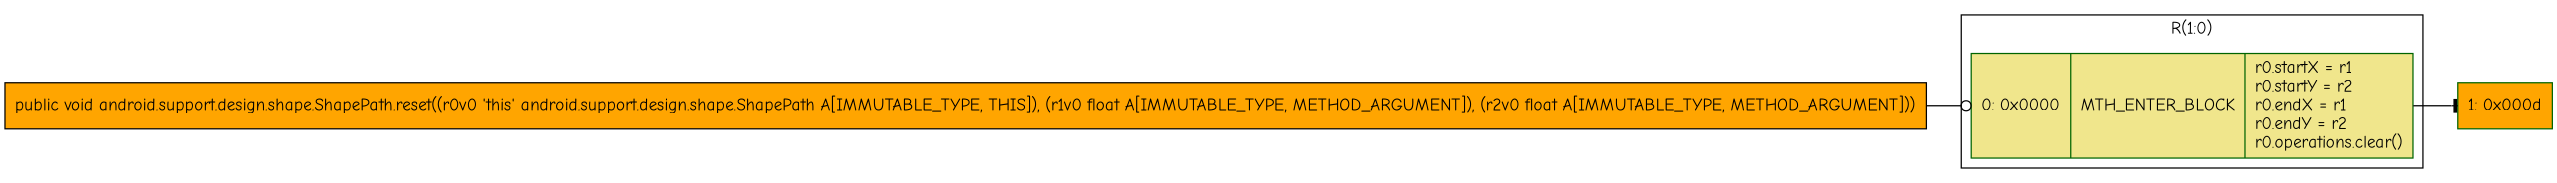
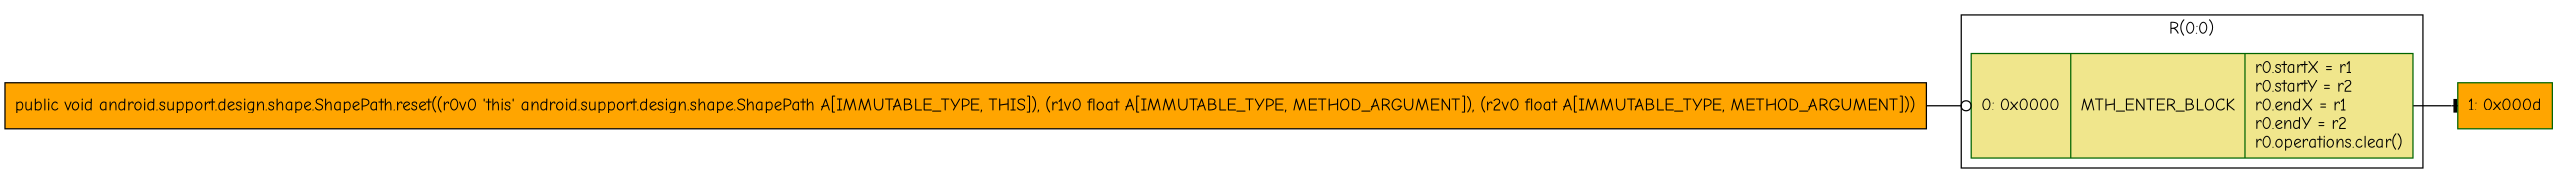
(2192, 29) -> (2192, 29)
